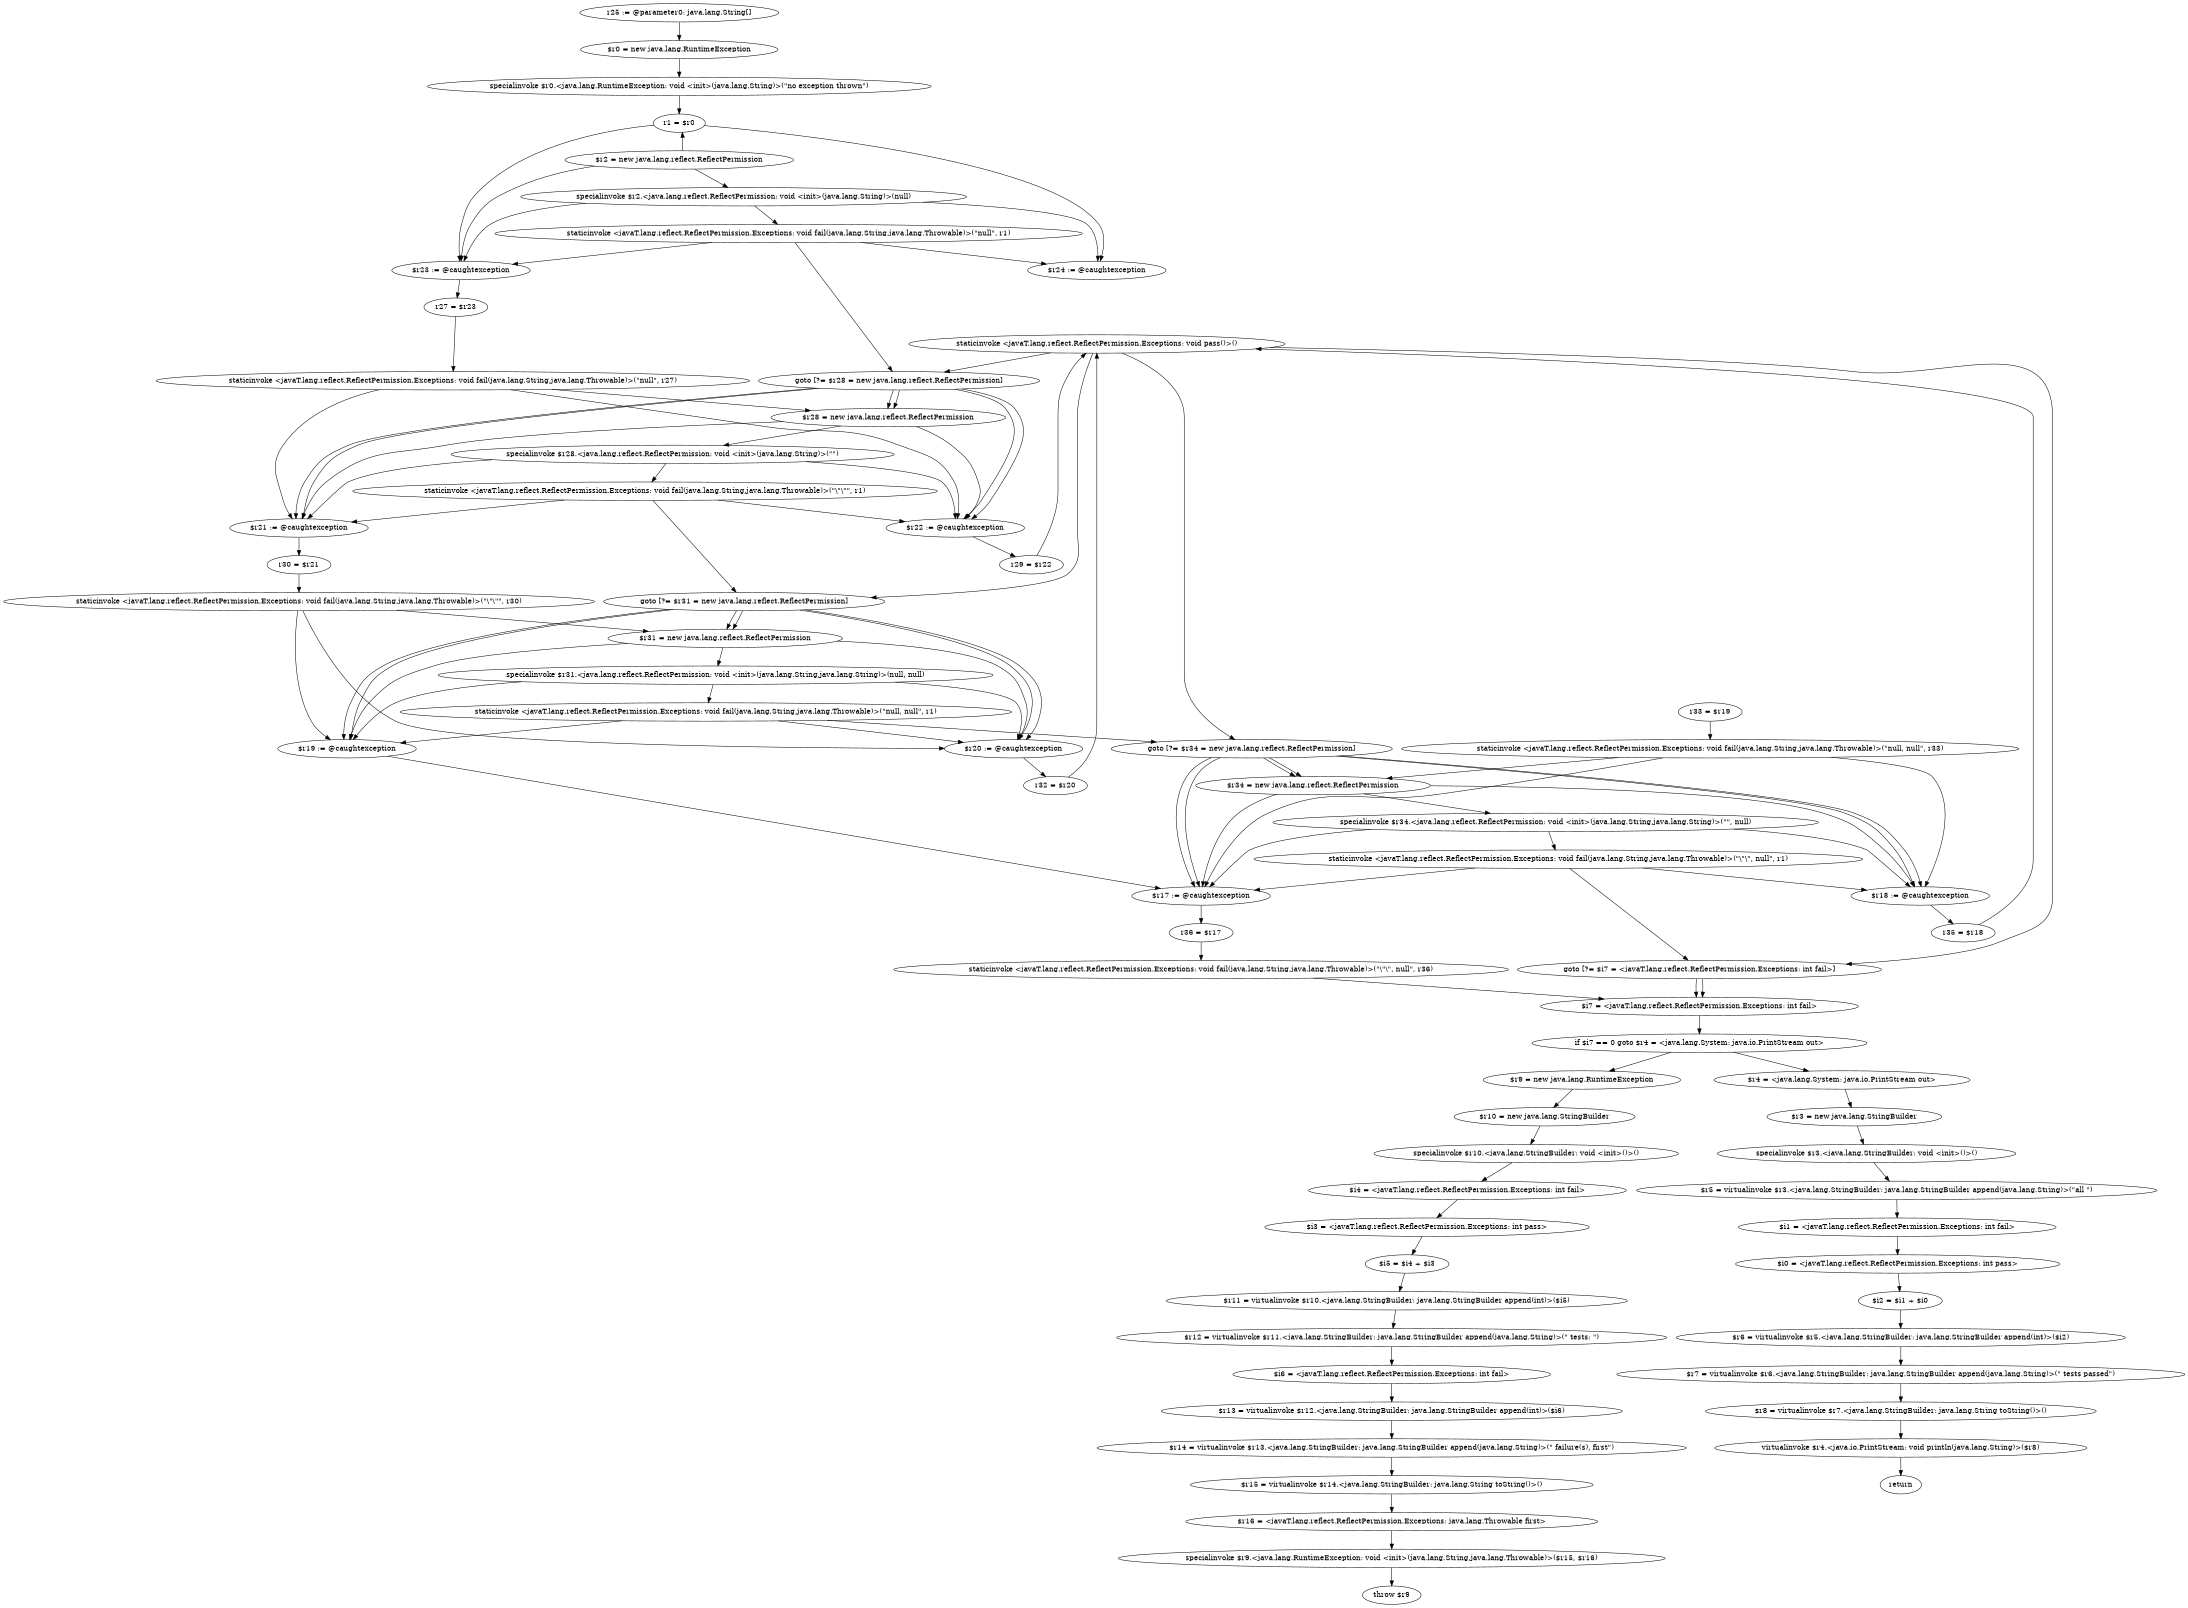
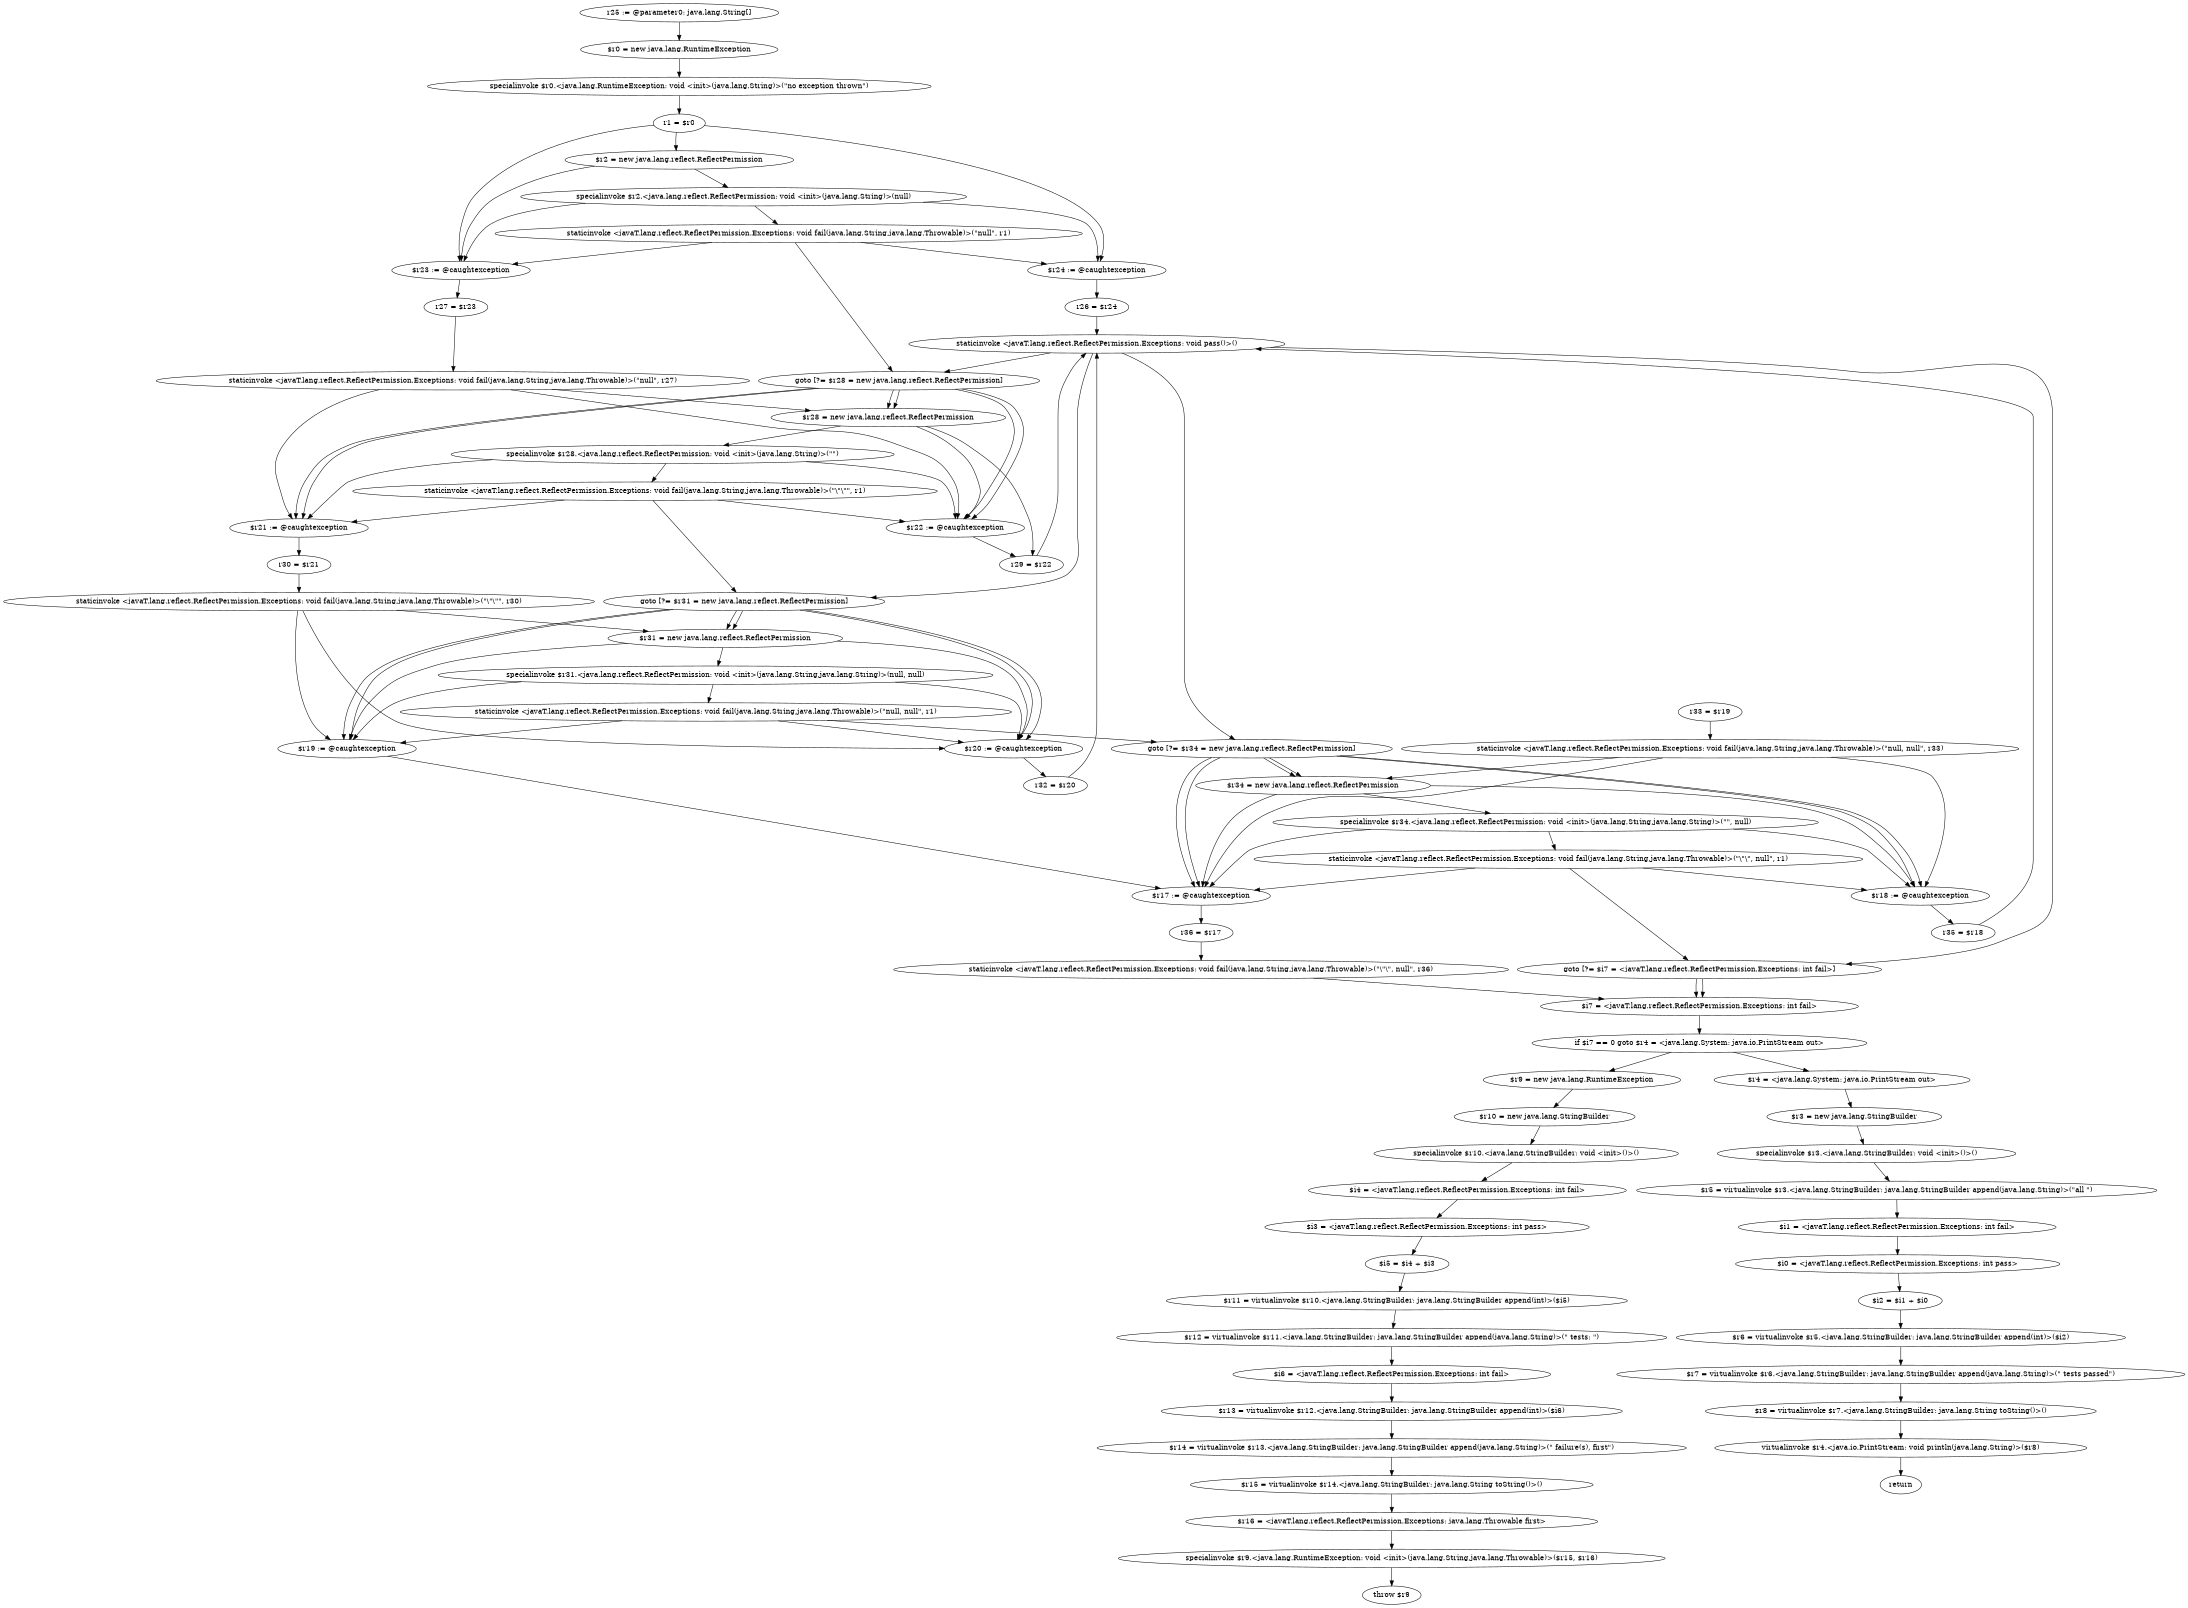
(683, 144) -> (676, 139)
none -> (1097, 307)
(531, 436) -> (997, 468)
